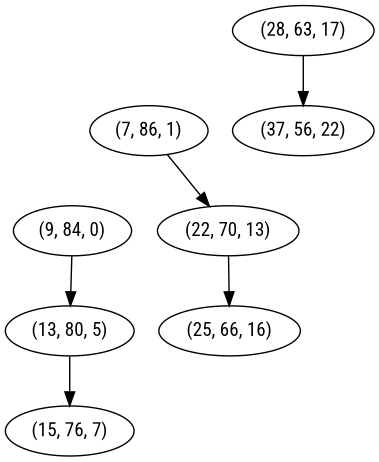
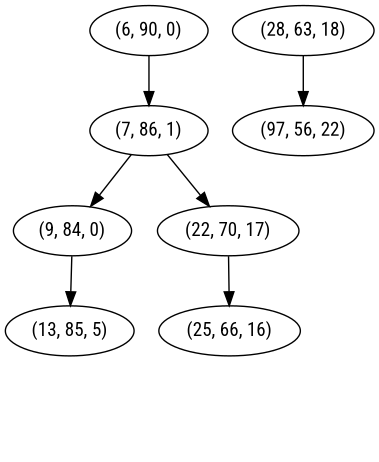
none -> (149, 31)
(303, 31) -> (303, 31)
(303, 131) -> (303, 131)
none -> (115, 175)
(228, 231) -> (228, 231)
(70, 331) -> (70, 331)
(70, 431) -> none
